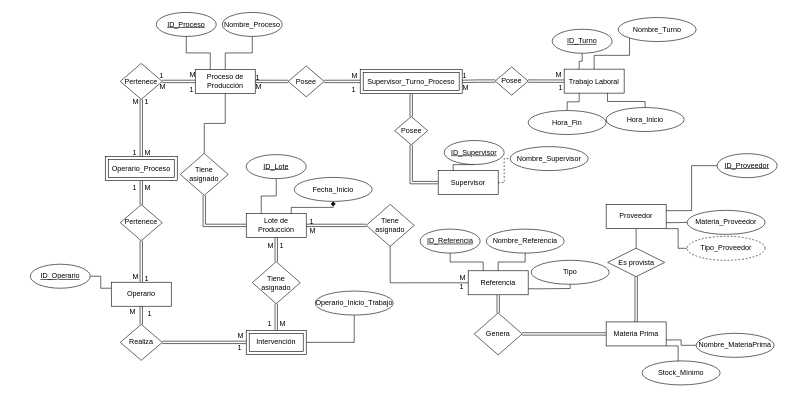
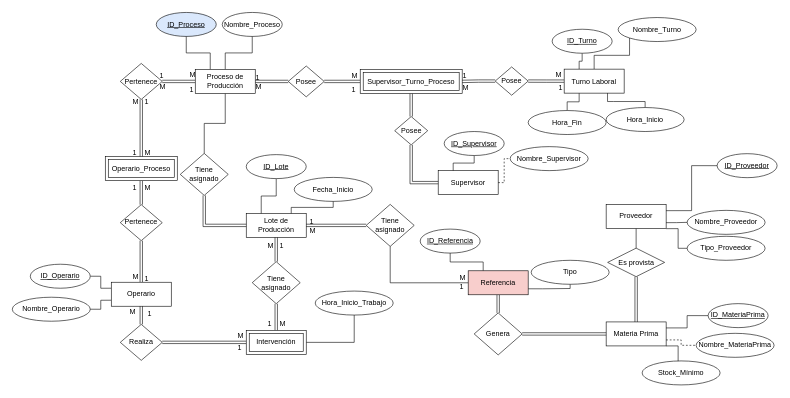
(186, 24) -> (186, 24)
(594, 81) -> (594, 81)
(474, 152) -> (474, 143)
(332, 207) -> (333, 206)
(726, 222) -> (726, 222)
(525, 241) -> none
(726, 248) -> (726, 248)
(511, 262) -> none
(498, 283) -> (498, 283)
(354, 303) -> (354, 303)
none -> (101, 305)
none -> (51, 309)
none -> (738, 316)
none -> (687, 322)
(681, 342) -> (681, 342)
